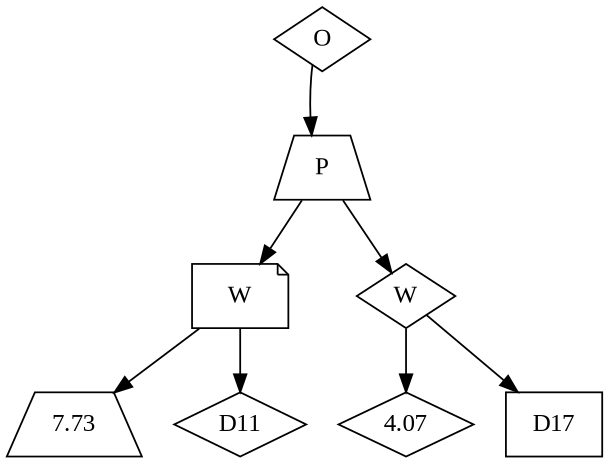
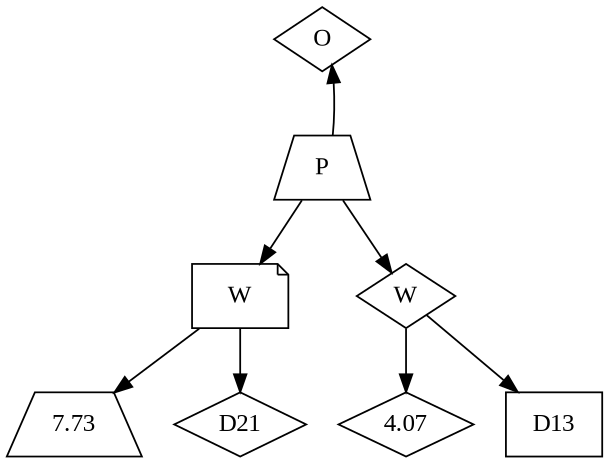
(310, 91) -> (334, 109)
(240, 424) -> (240, 424)
(554, 424) -> (554, 424)
